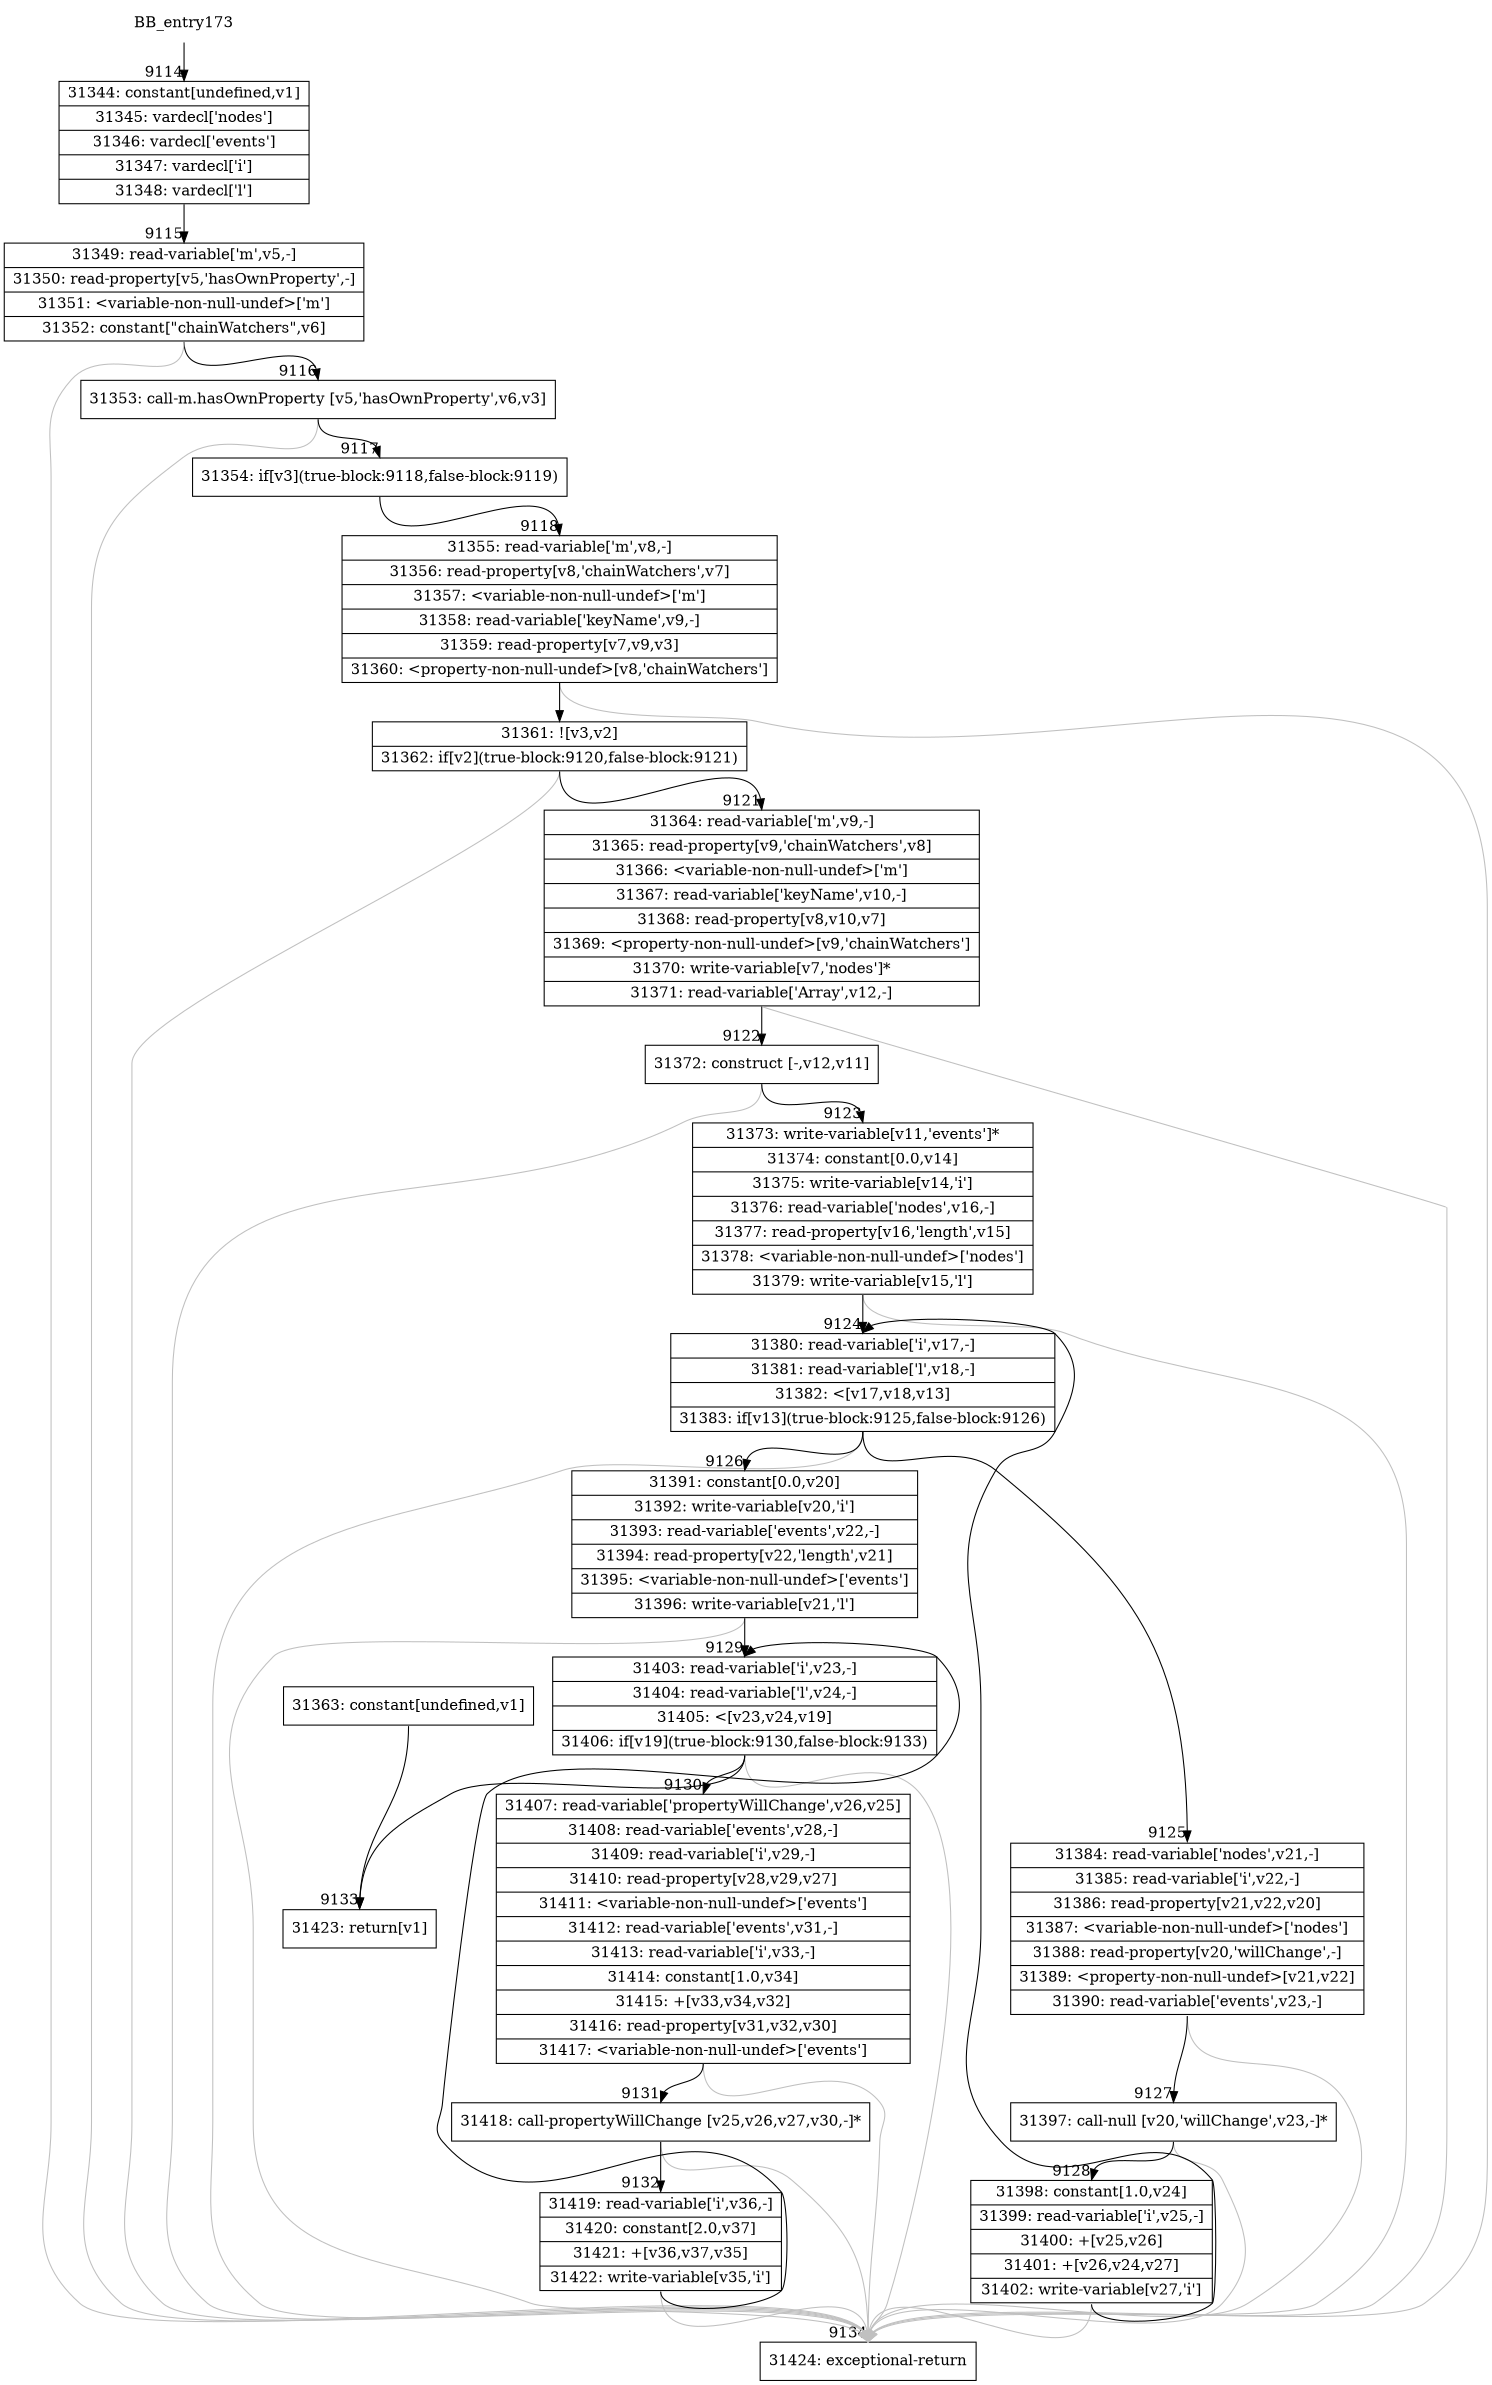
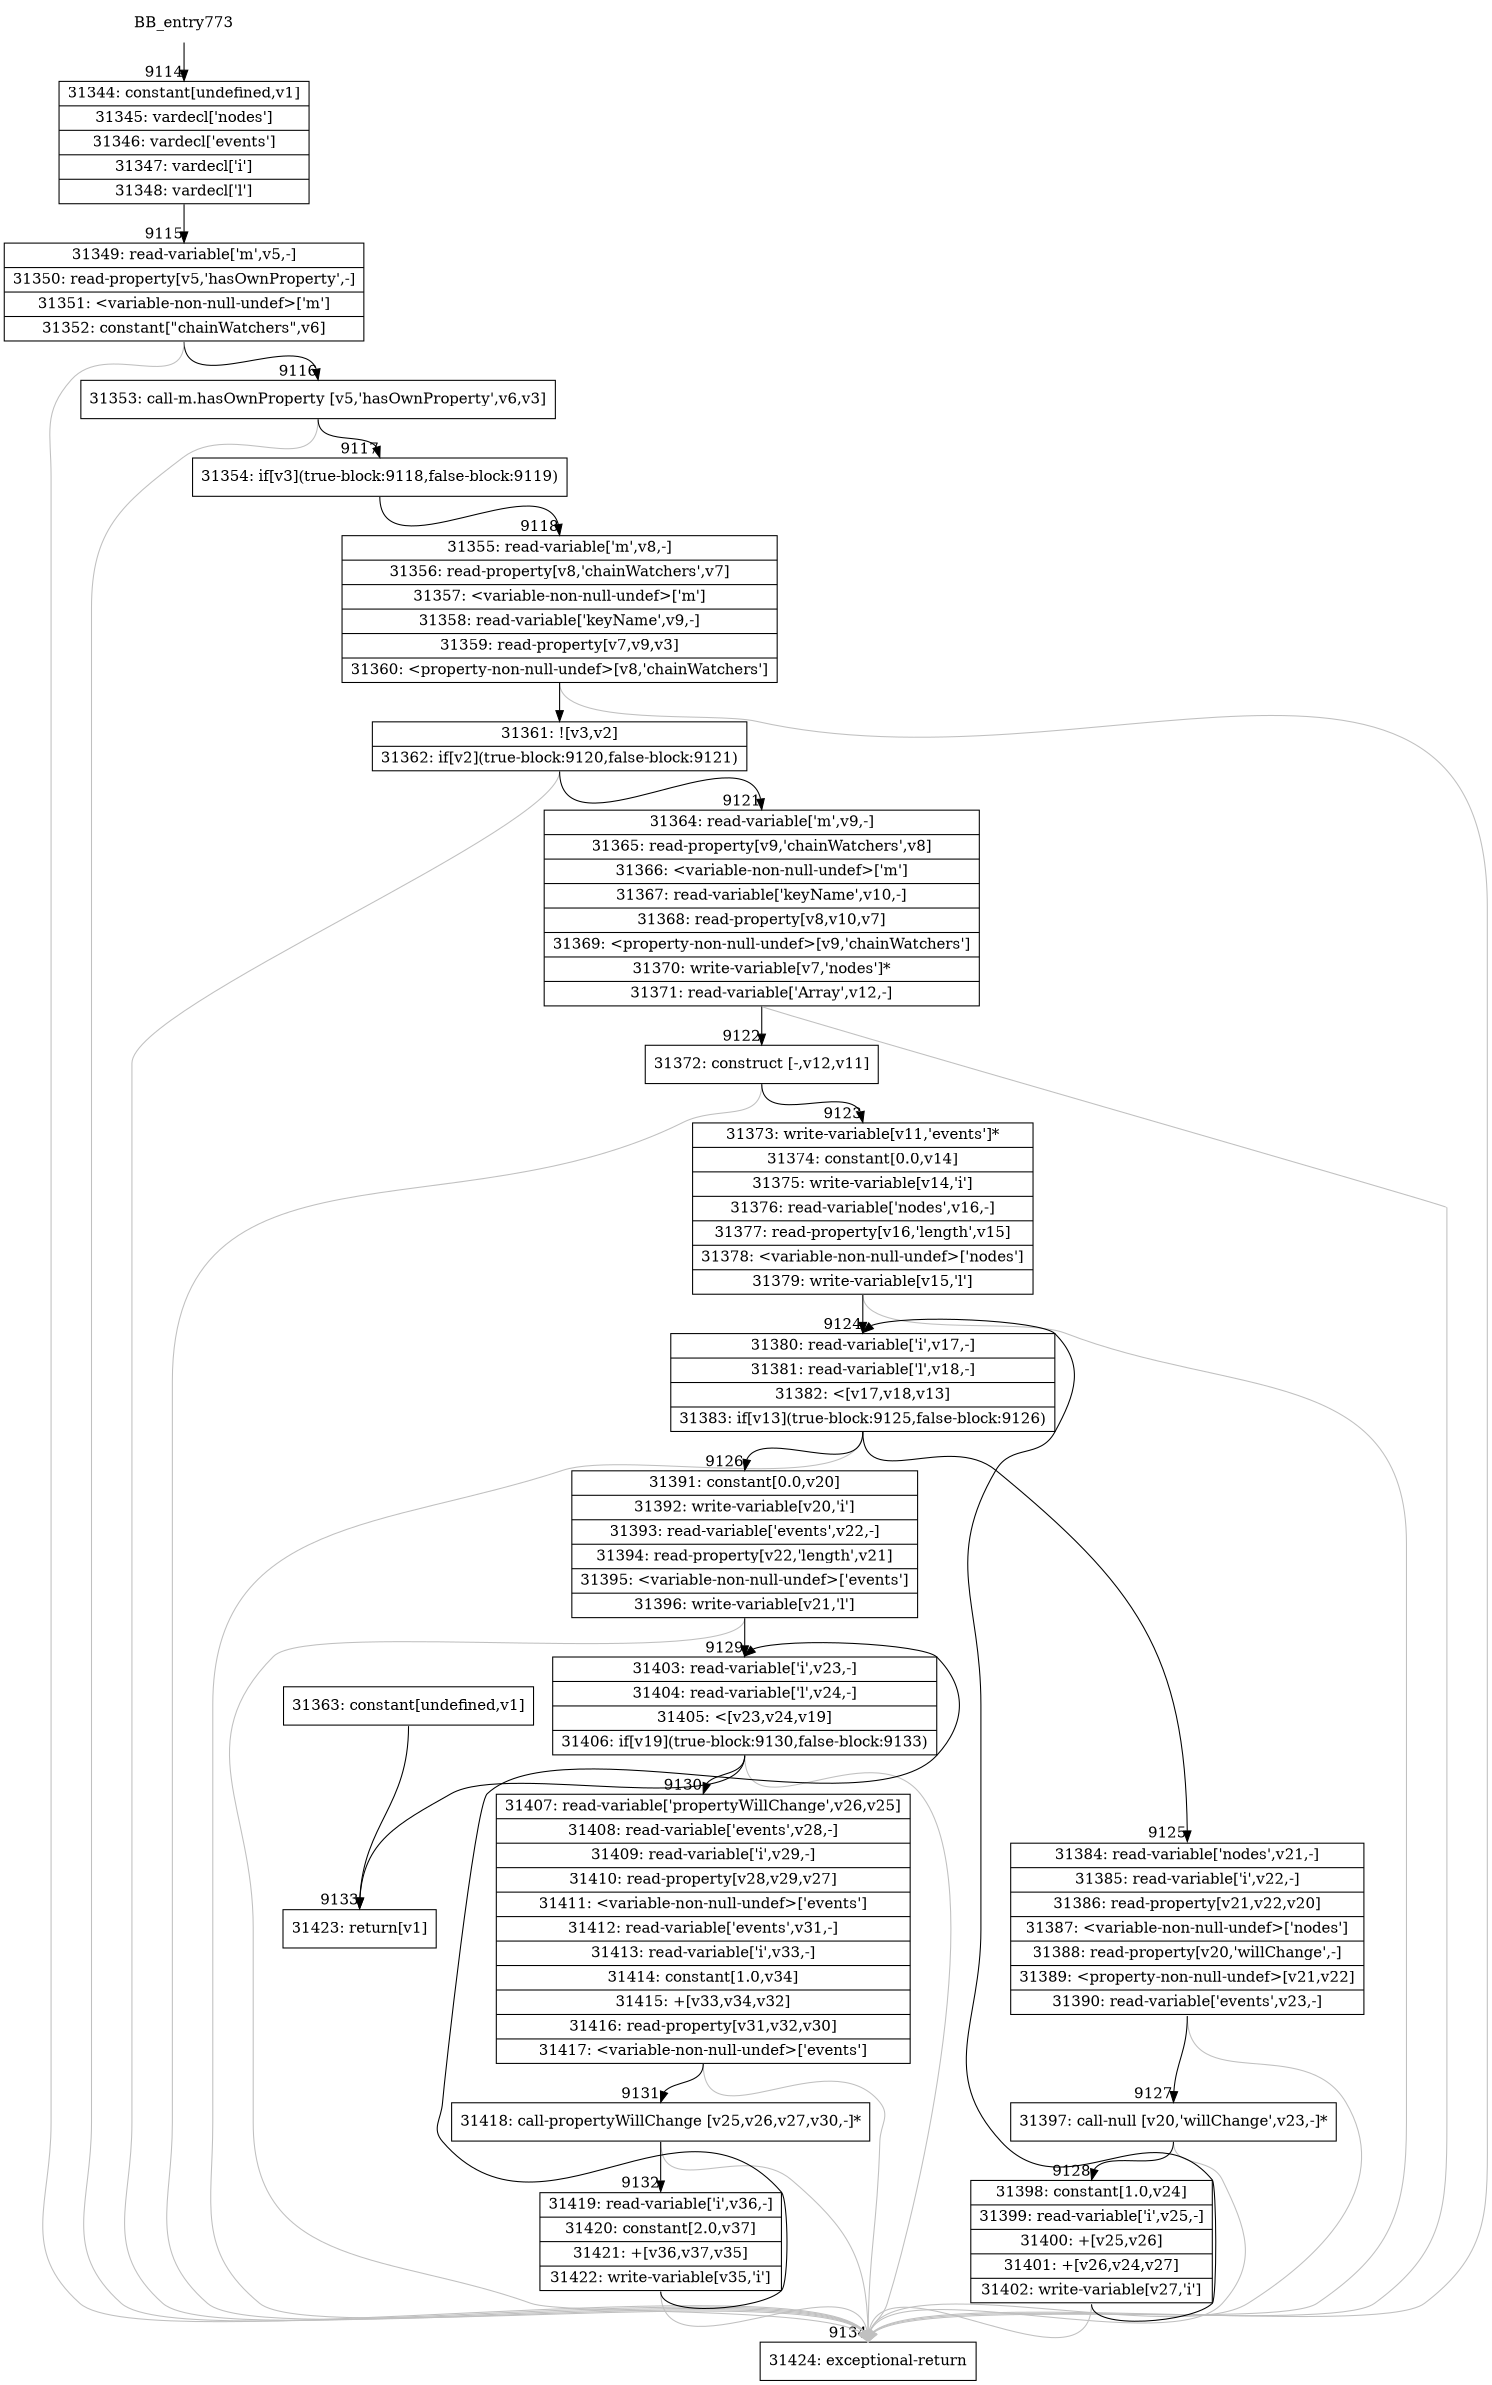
(184, 23) -> (184, 23)
